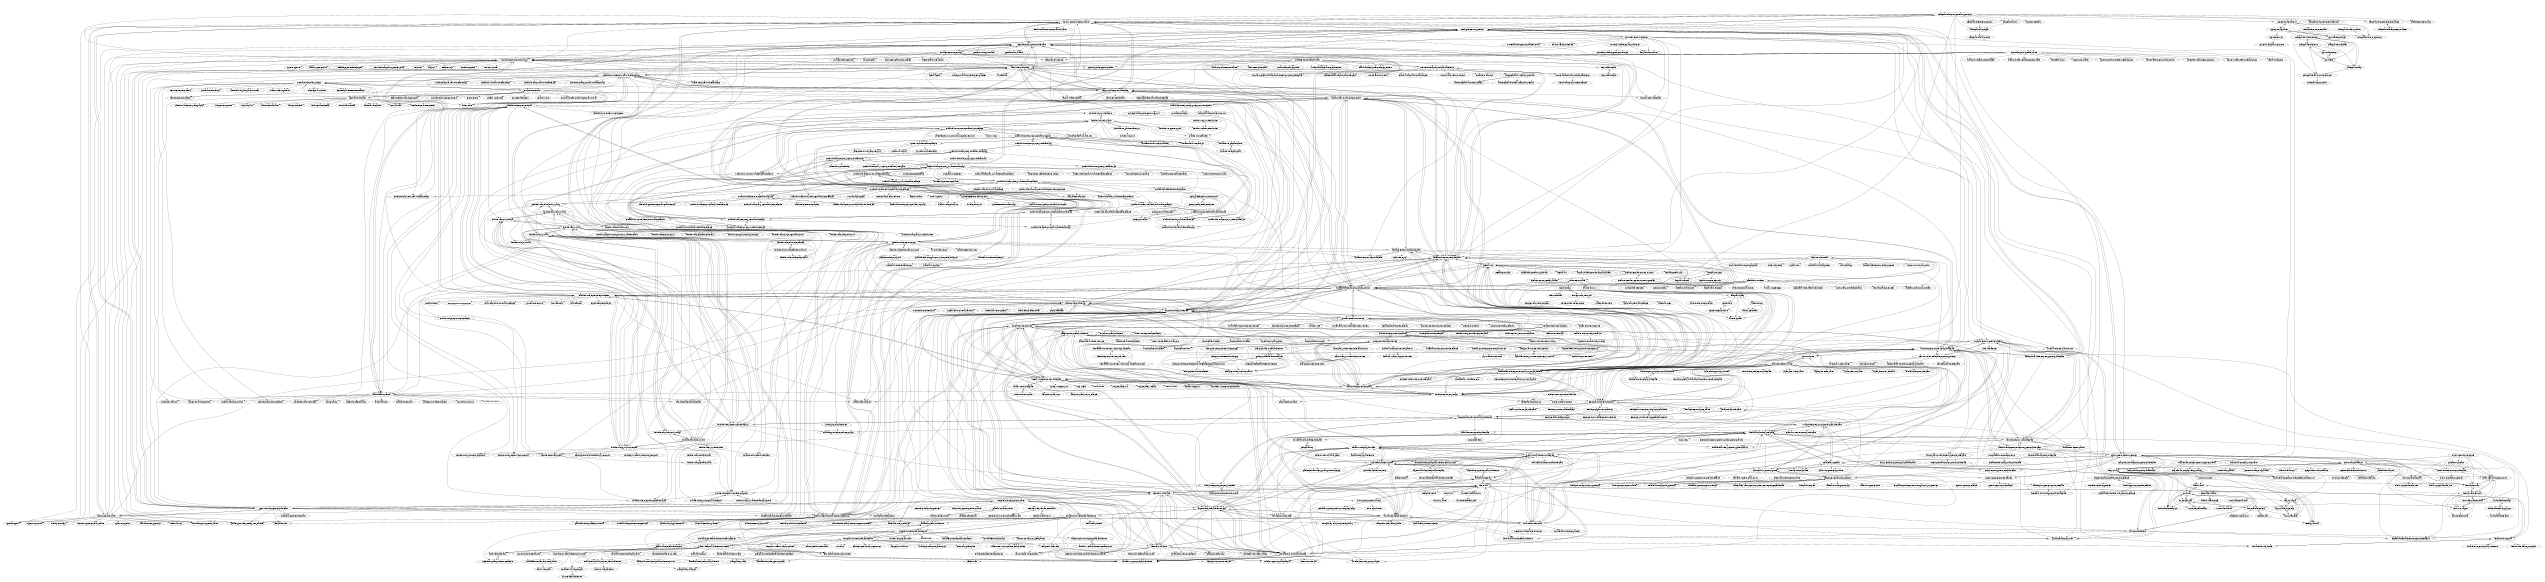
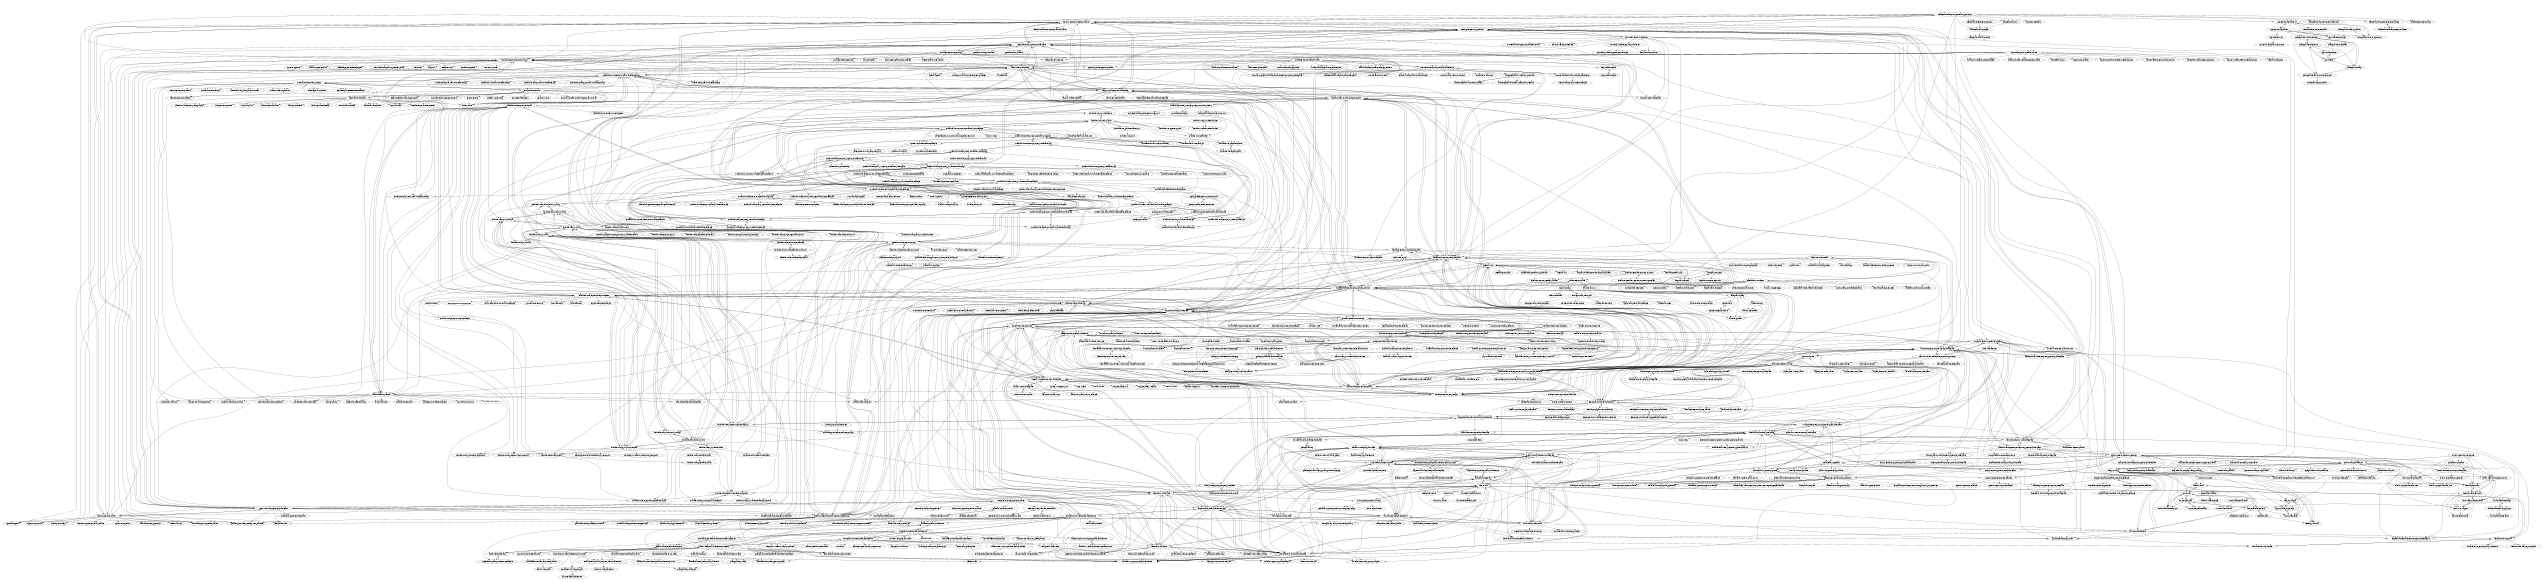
(1191, 106) -> (1191, 106)
